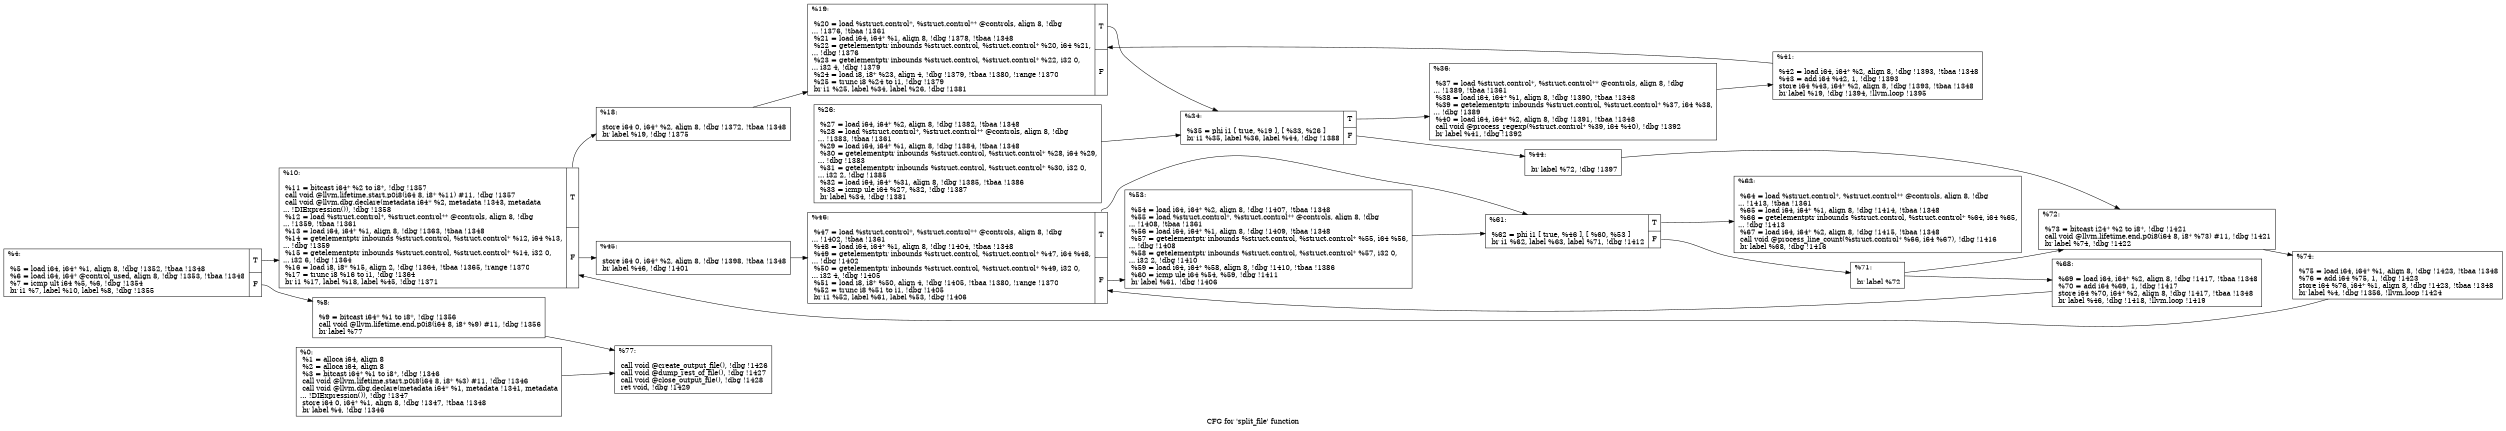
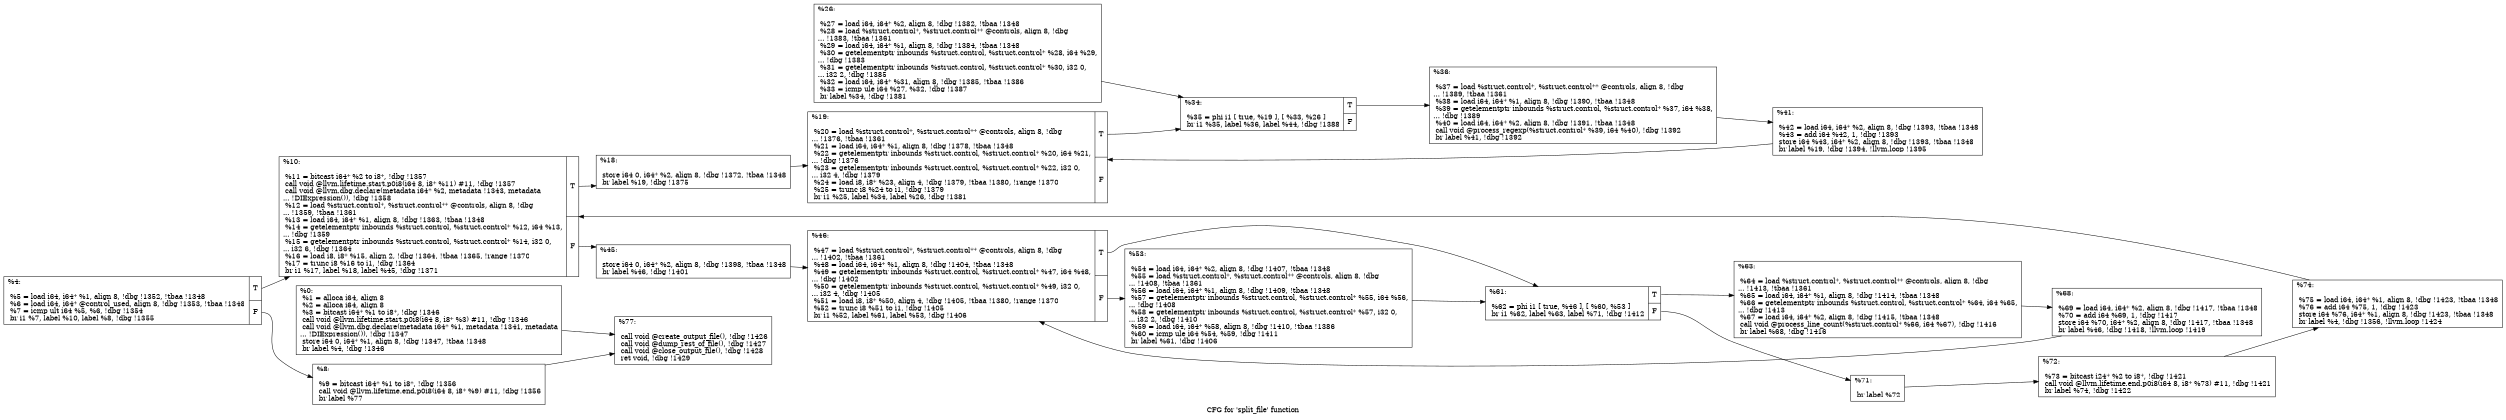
(1573, 162) -> none
(1976, 278) -> (2034, 307)
